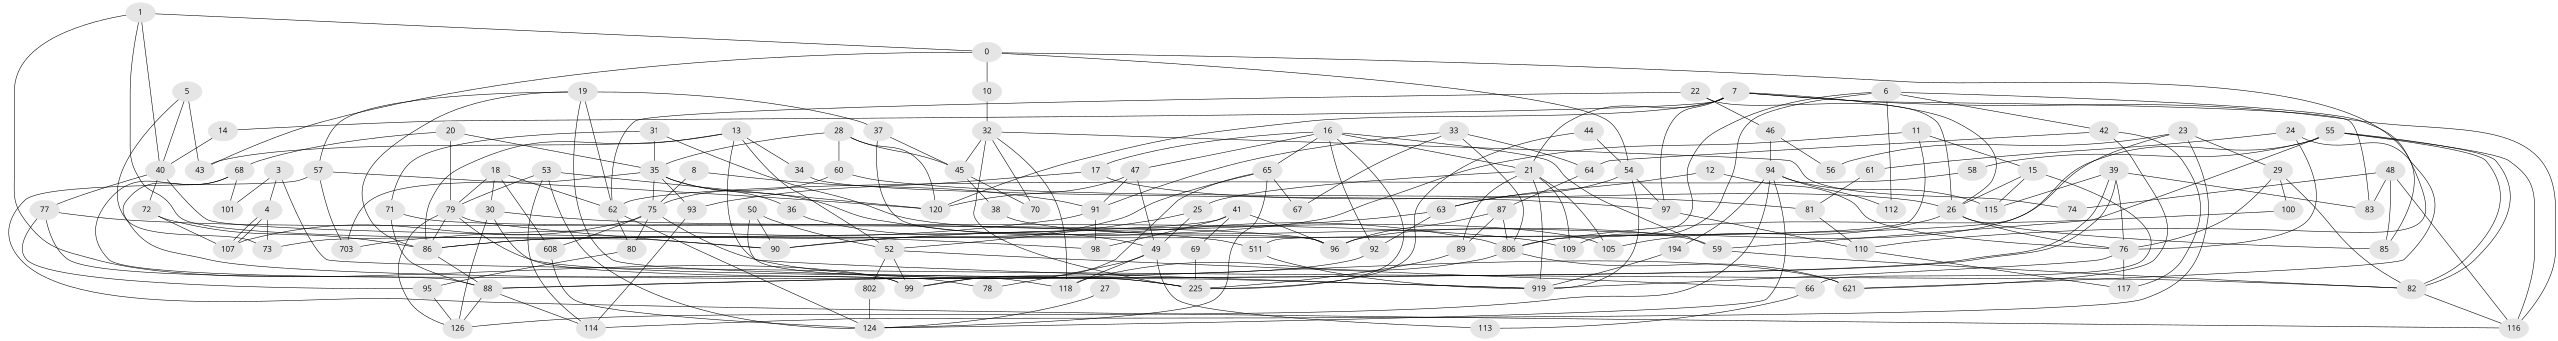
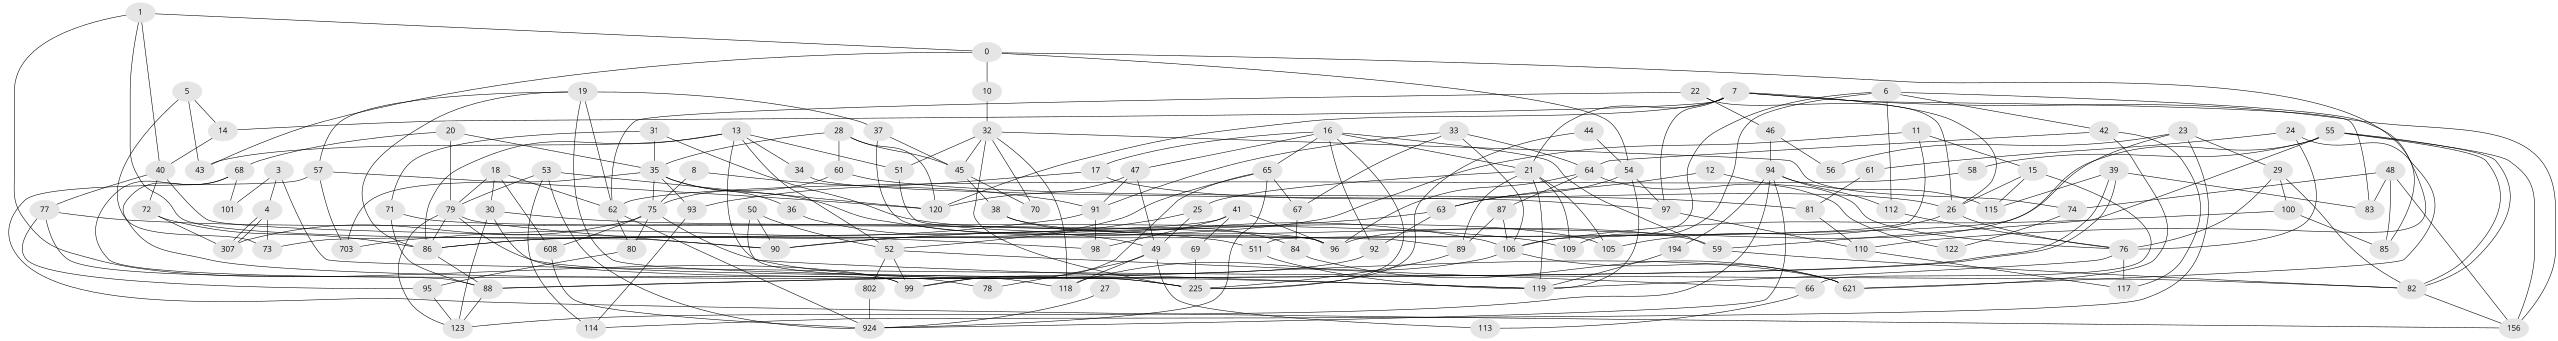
(174, 131) -> (205, 111)
none -> (899, 171)
(2122, 214) -> (1996, 231)
(1449, 222) -> (1455, 191)
(2155, 240) -> (2326, 226)
(228, 250) -> (228, 250)
none -> (1295, 250)
(1509, 250) -> (1509, 250)
none -> (1952, 250)
(1539, 289) -> (1539, 289)
(539, 309) -> none
(458, 329) -> (458, 329)
(870, 329) -> (870, 329)
(2514, 329) -> (2514, 329)
